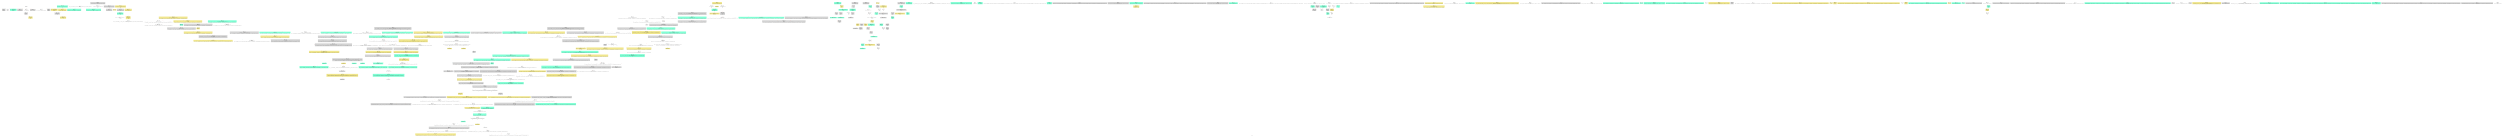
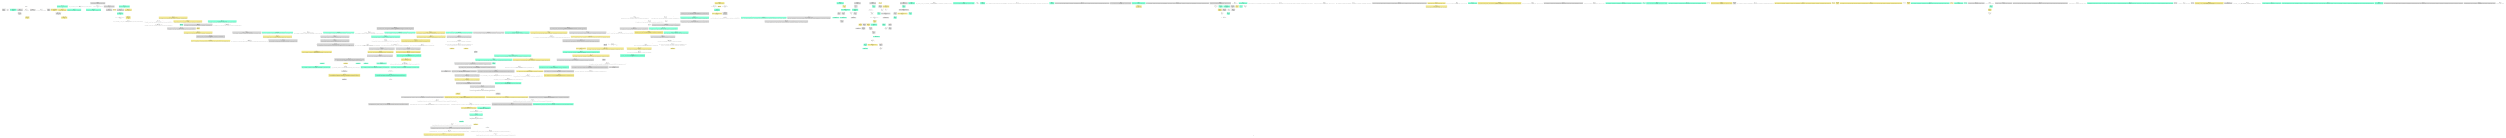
(121, 7) -> (124, 7)
none -> (1237, 7)
